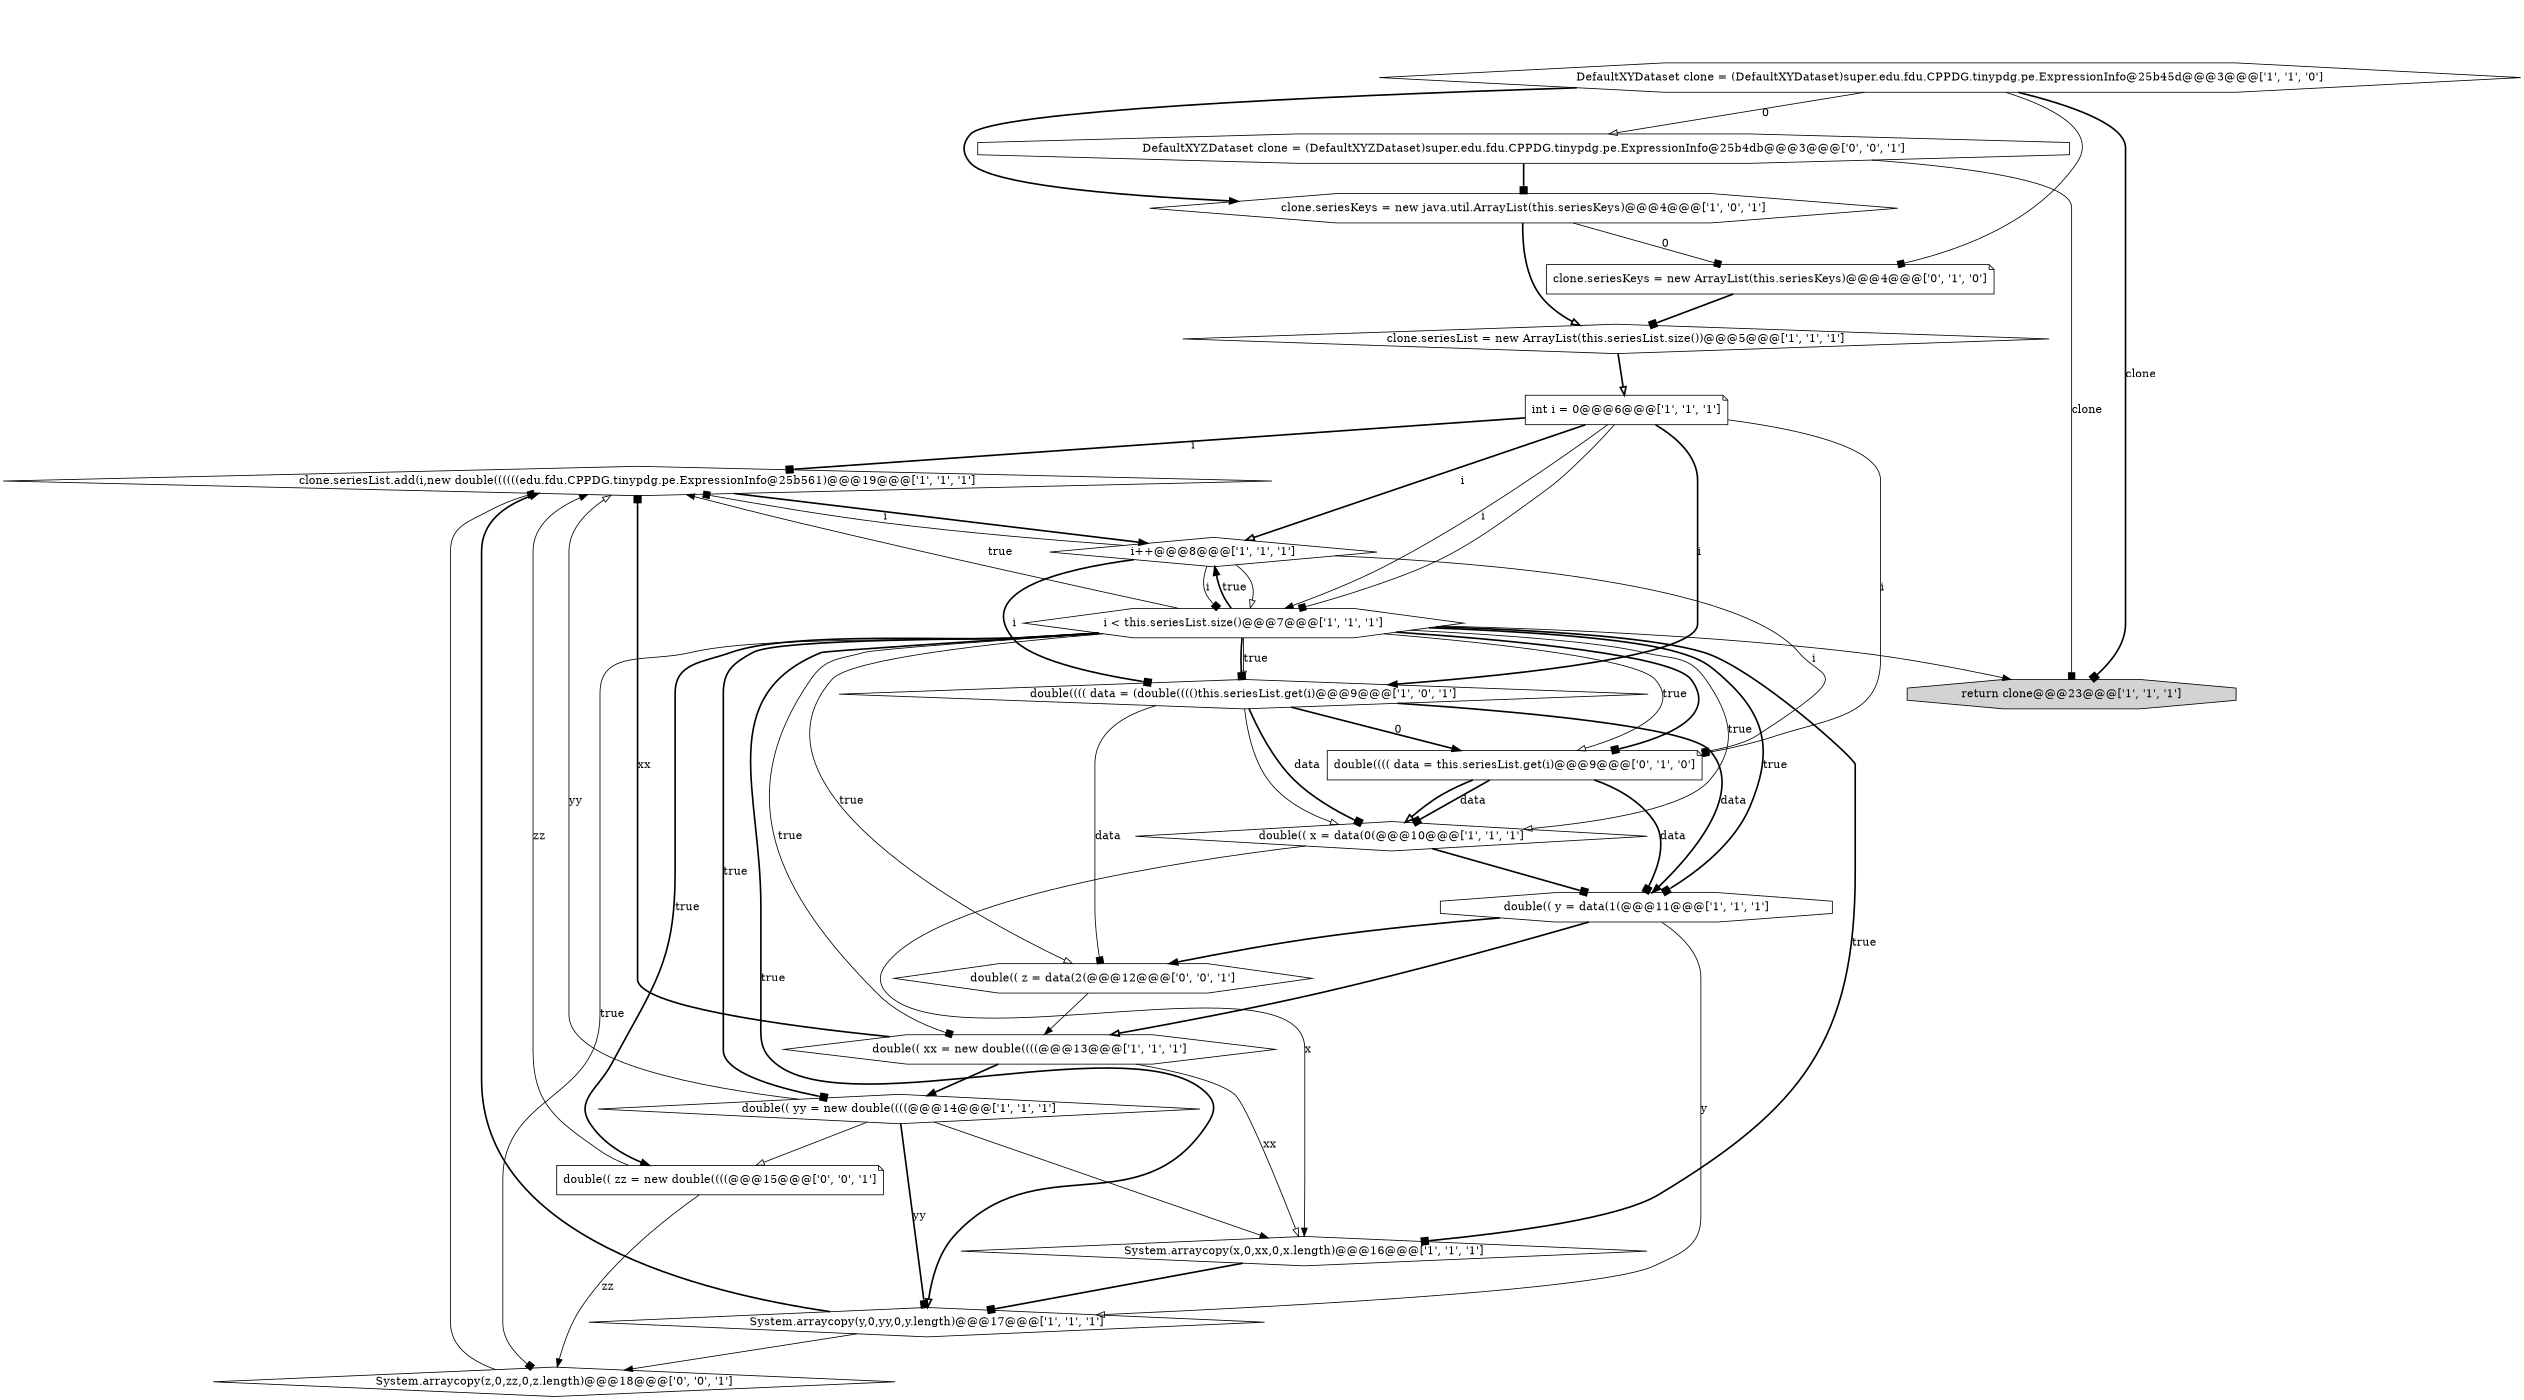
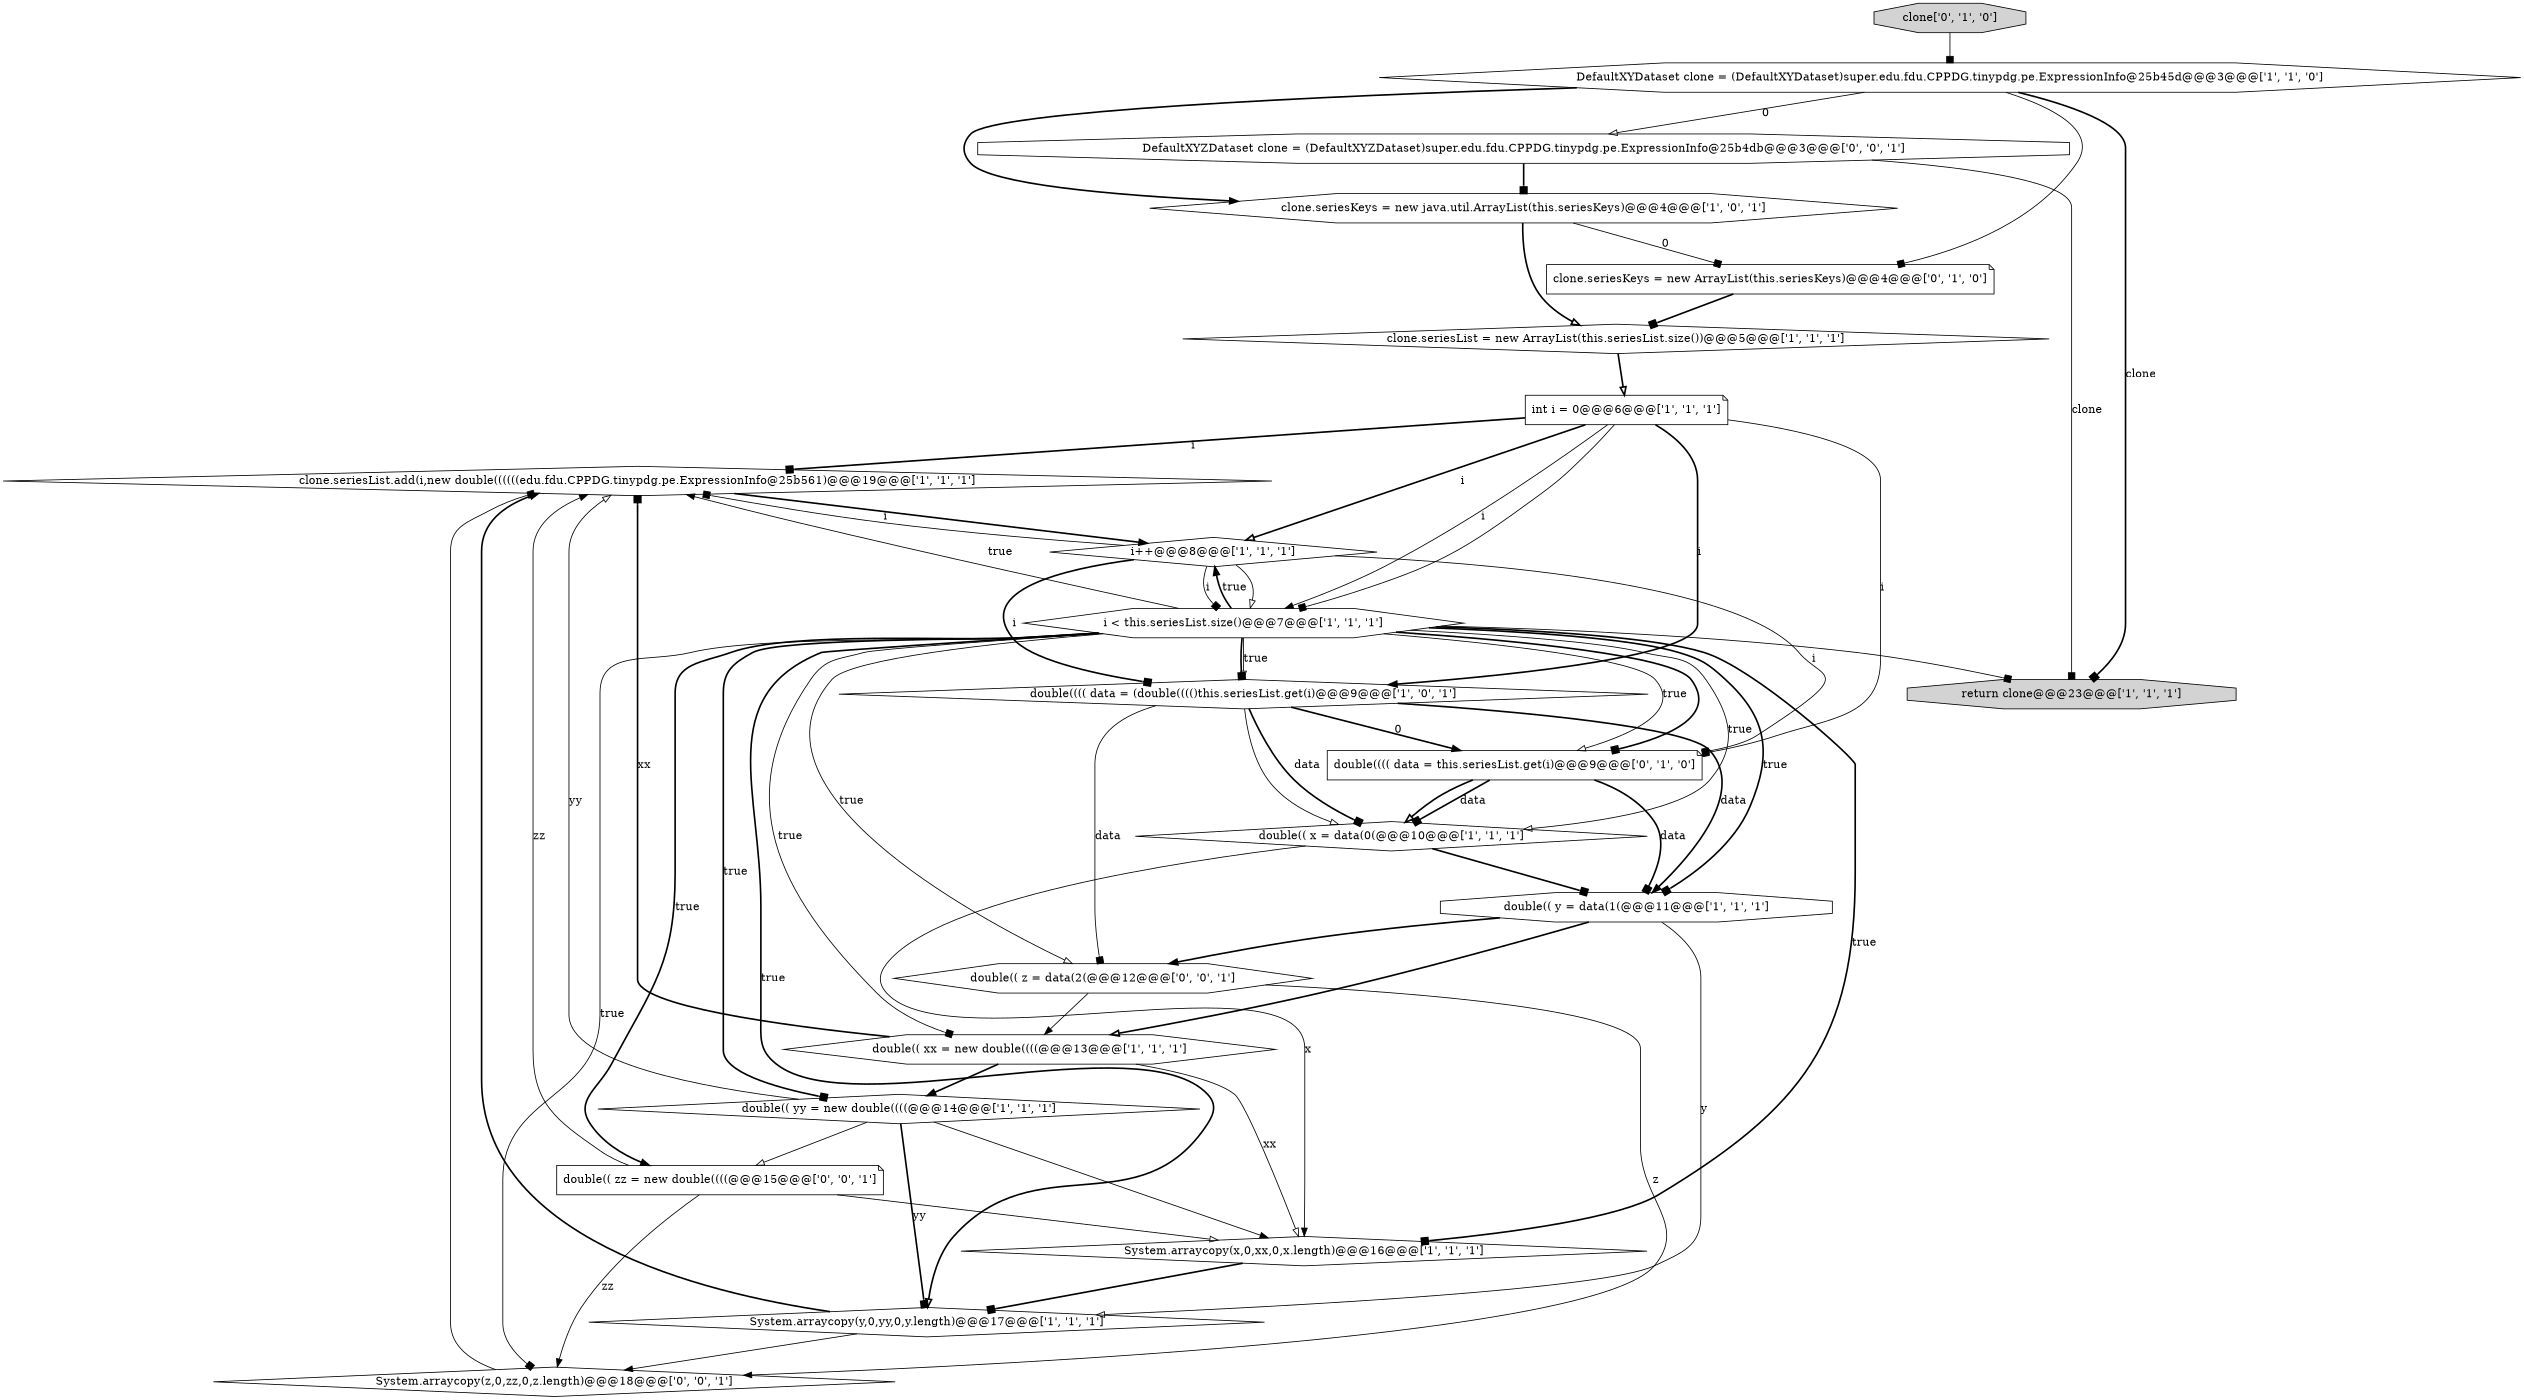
none -> (1950, 18)
(1723, 640) -> (1723, 640)
none -> (1023, 1217)
none -> (1512, 1313)
